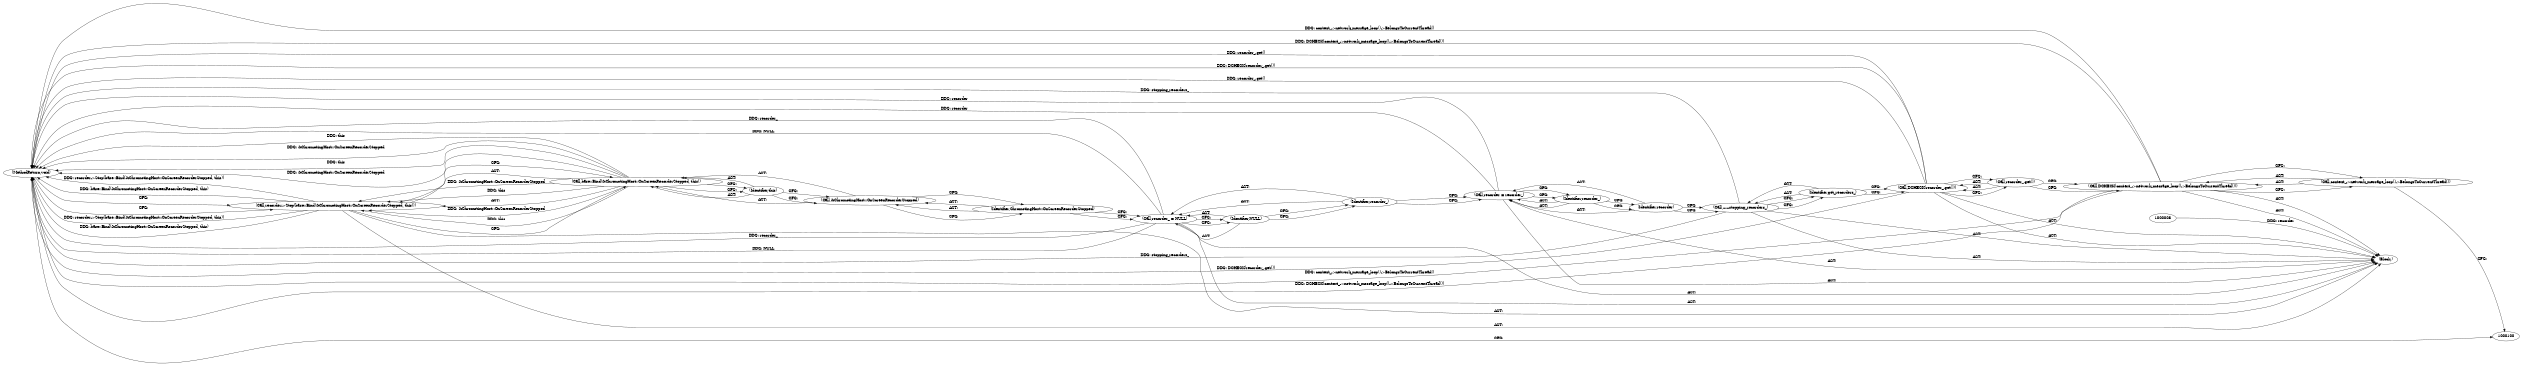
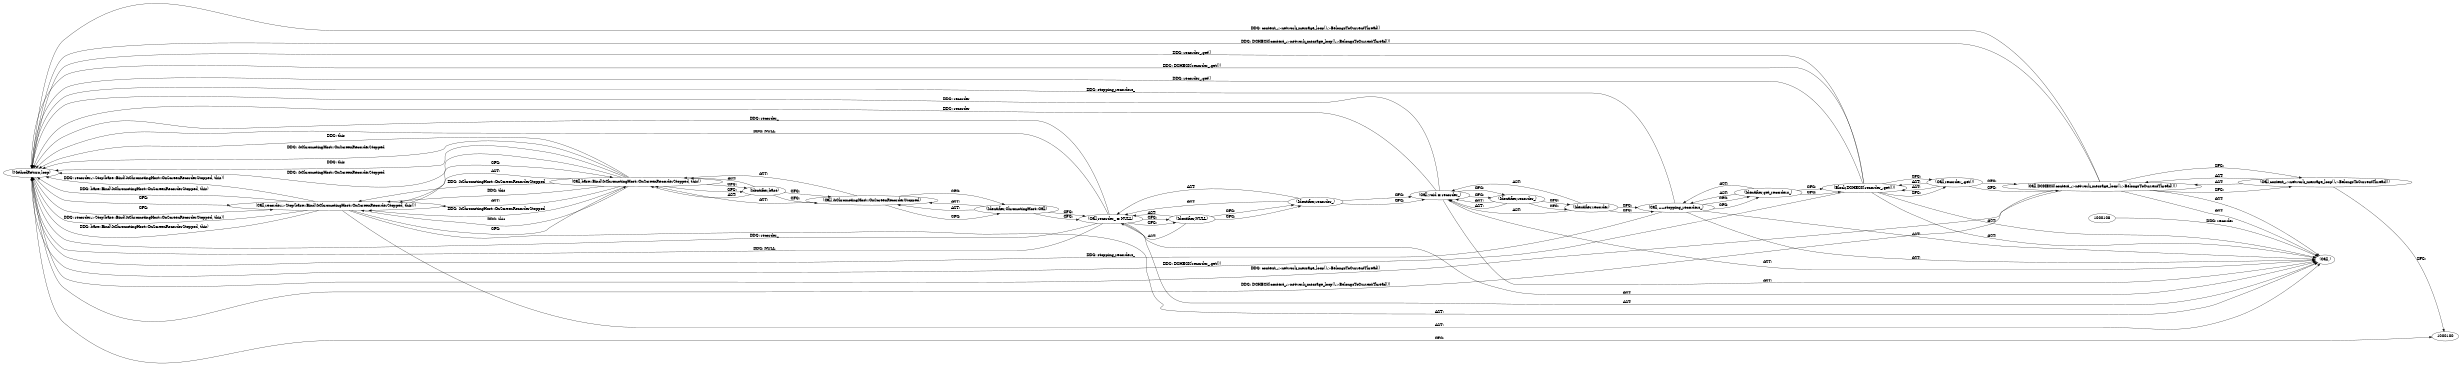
(31, 173) -> (31, 173)
(1927, 188) -> (1864, 188)
(763, 191) -> (764, 191)
(1499, 195) -> (1440, 195)
(1043, 209) -> (1017, 209)
(2163, 218) -> (2102, 218)
(2386, 260) -> (2325, 260)
